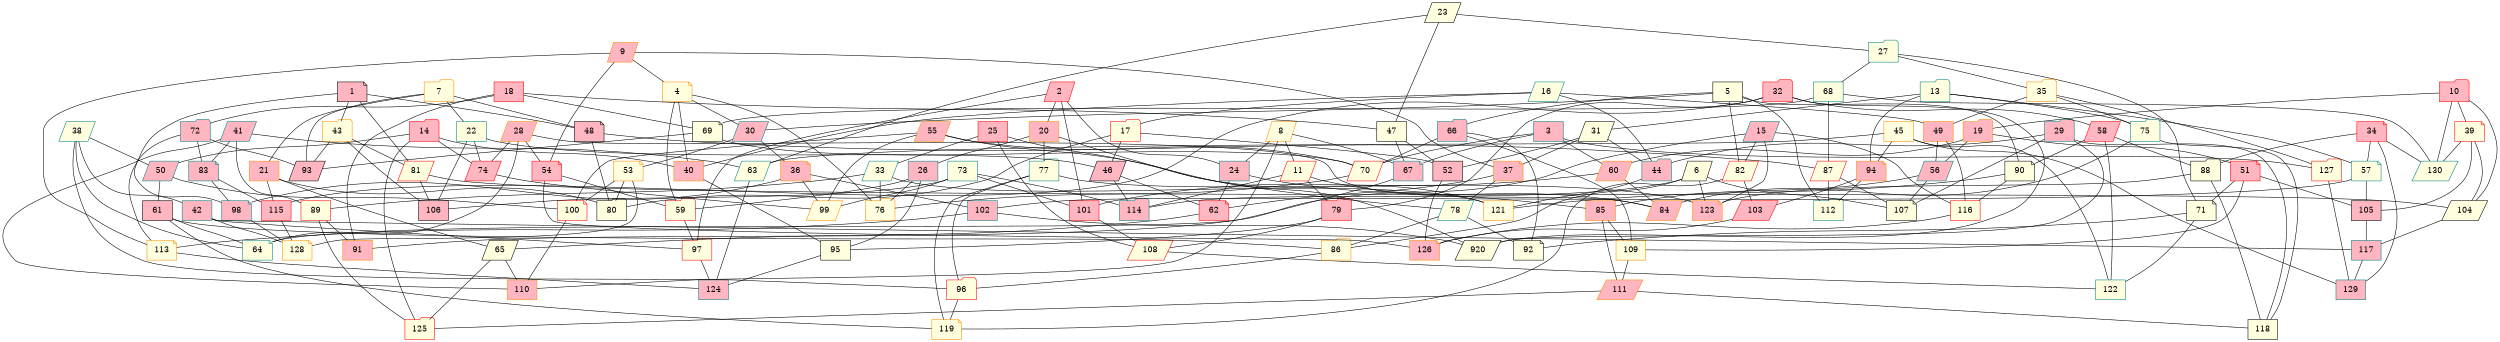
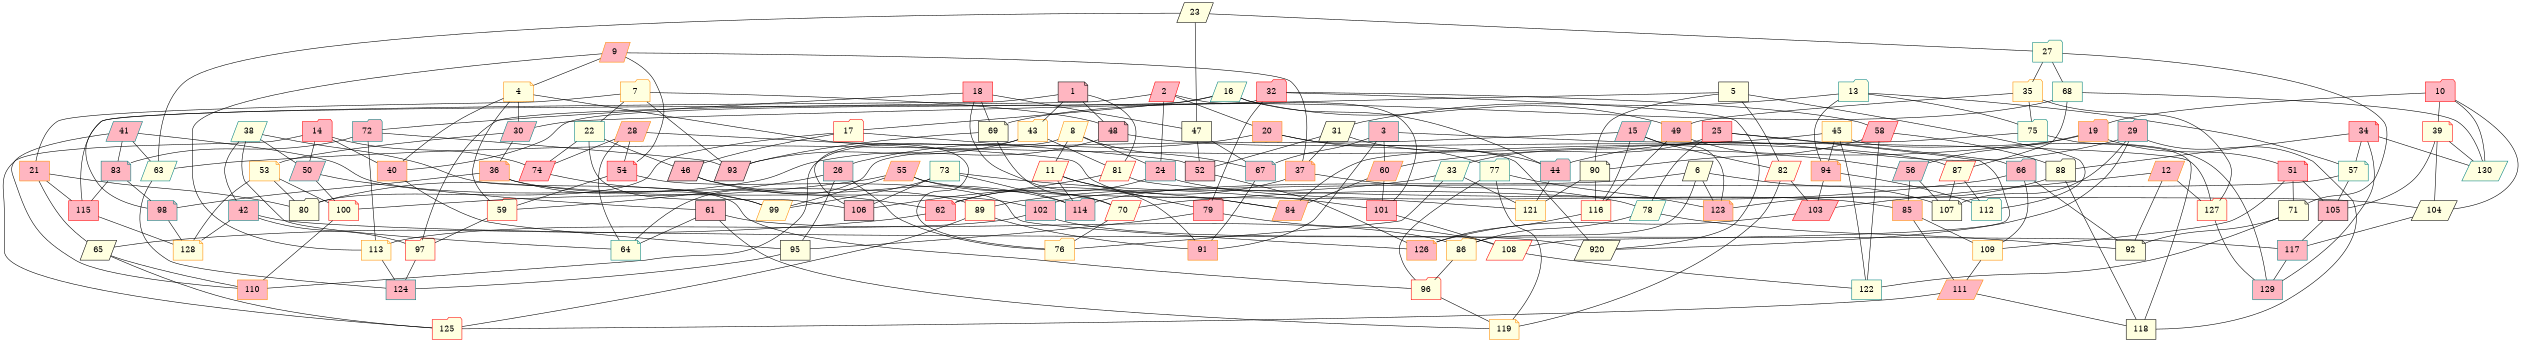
(1589, 101) -> (1869, 147)
(1439, 149) -> (1314, 220)
none -> (2166, 171)
